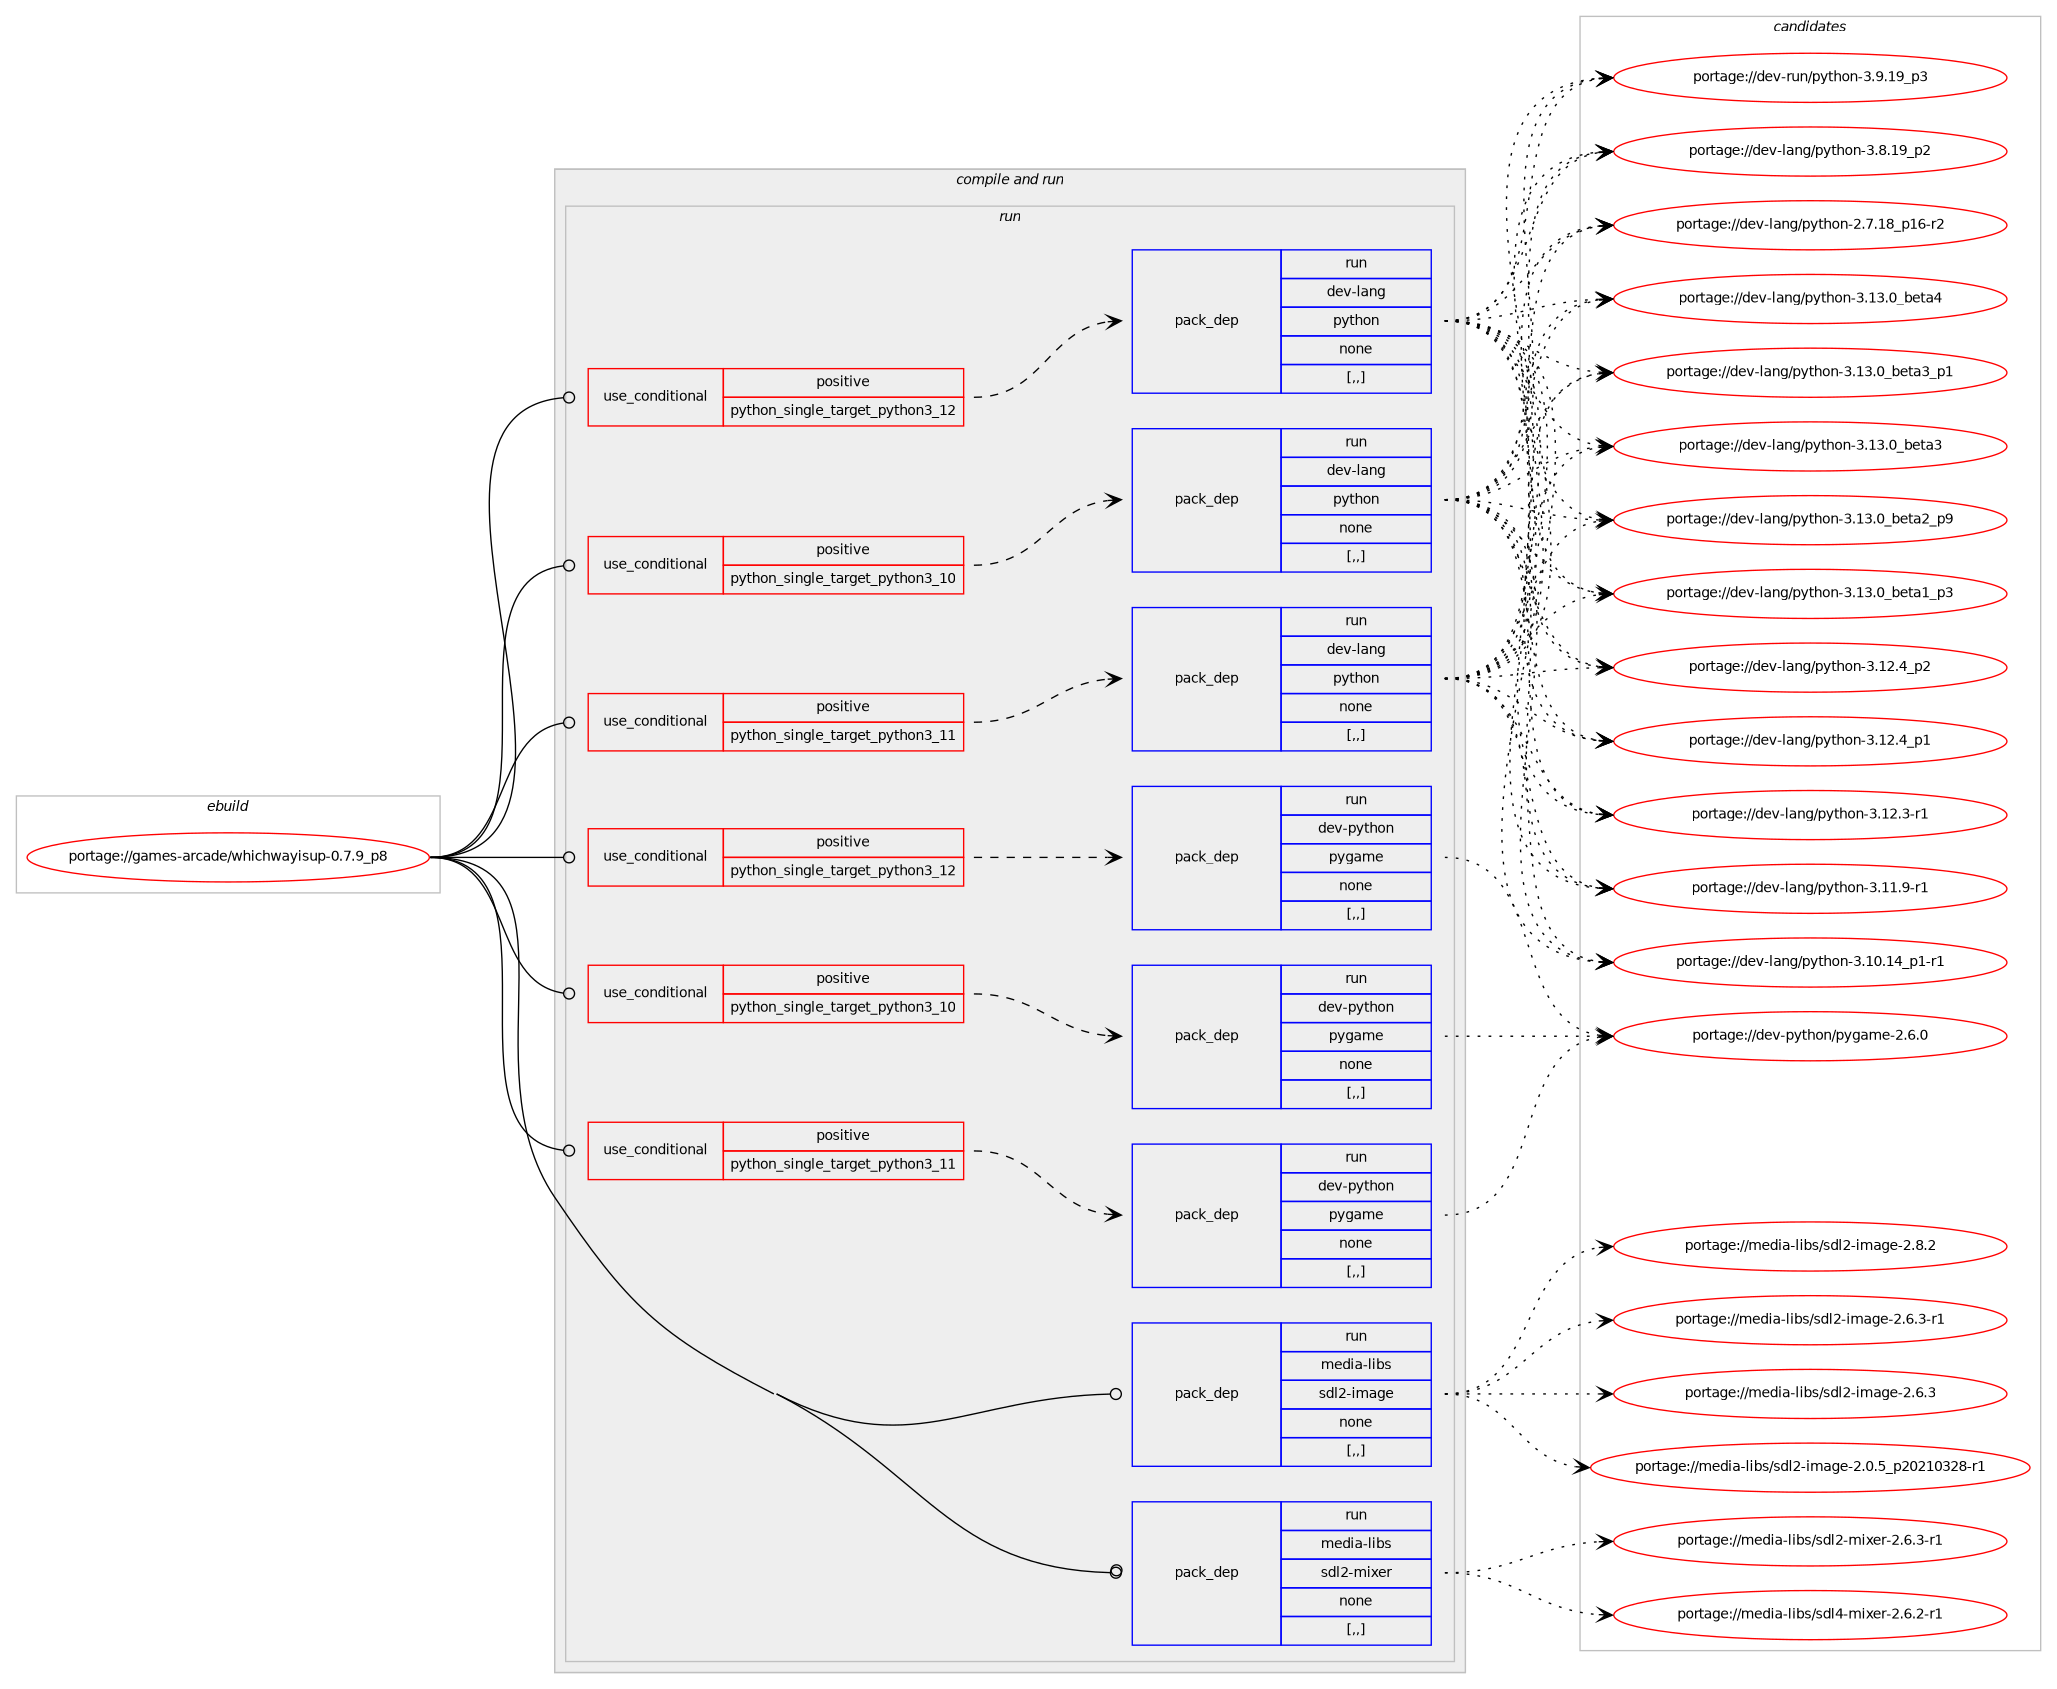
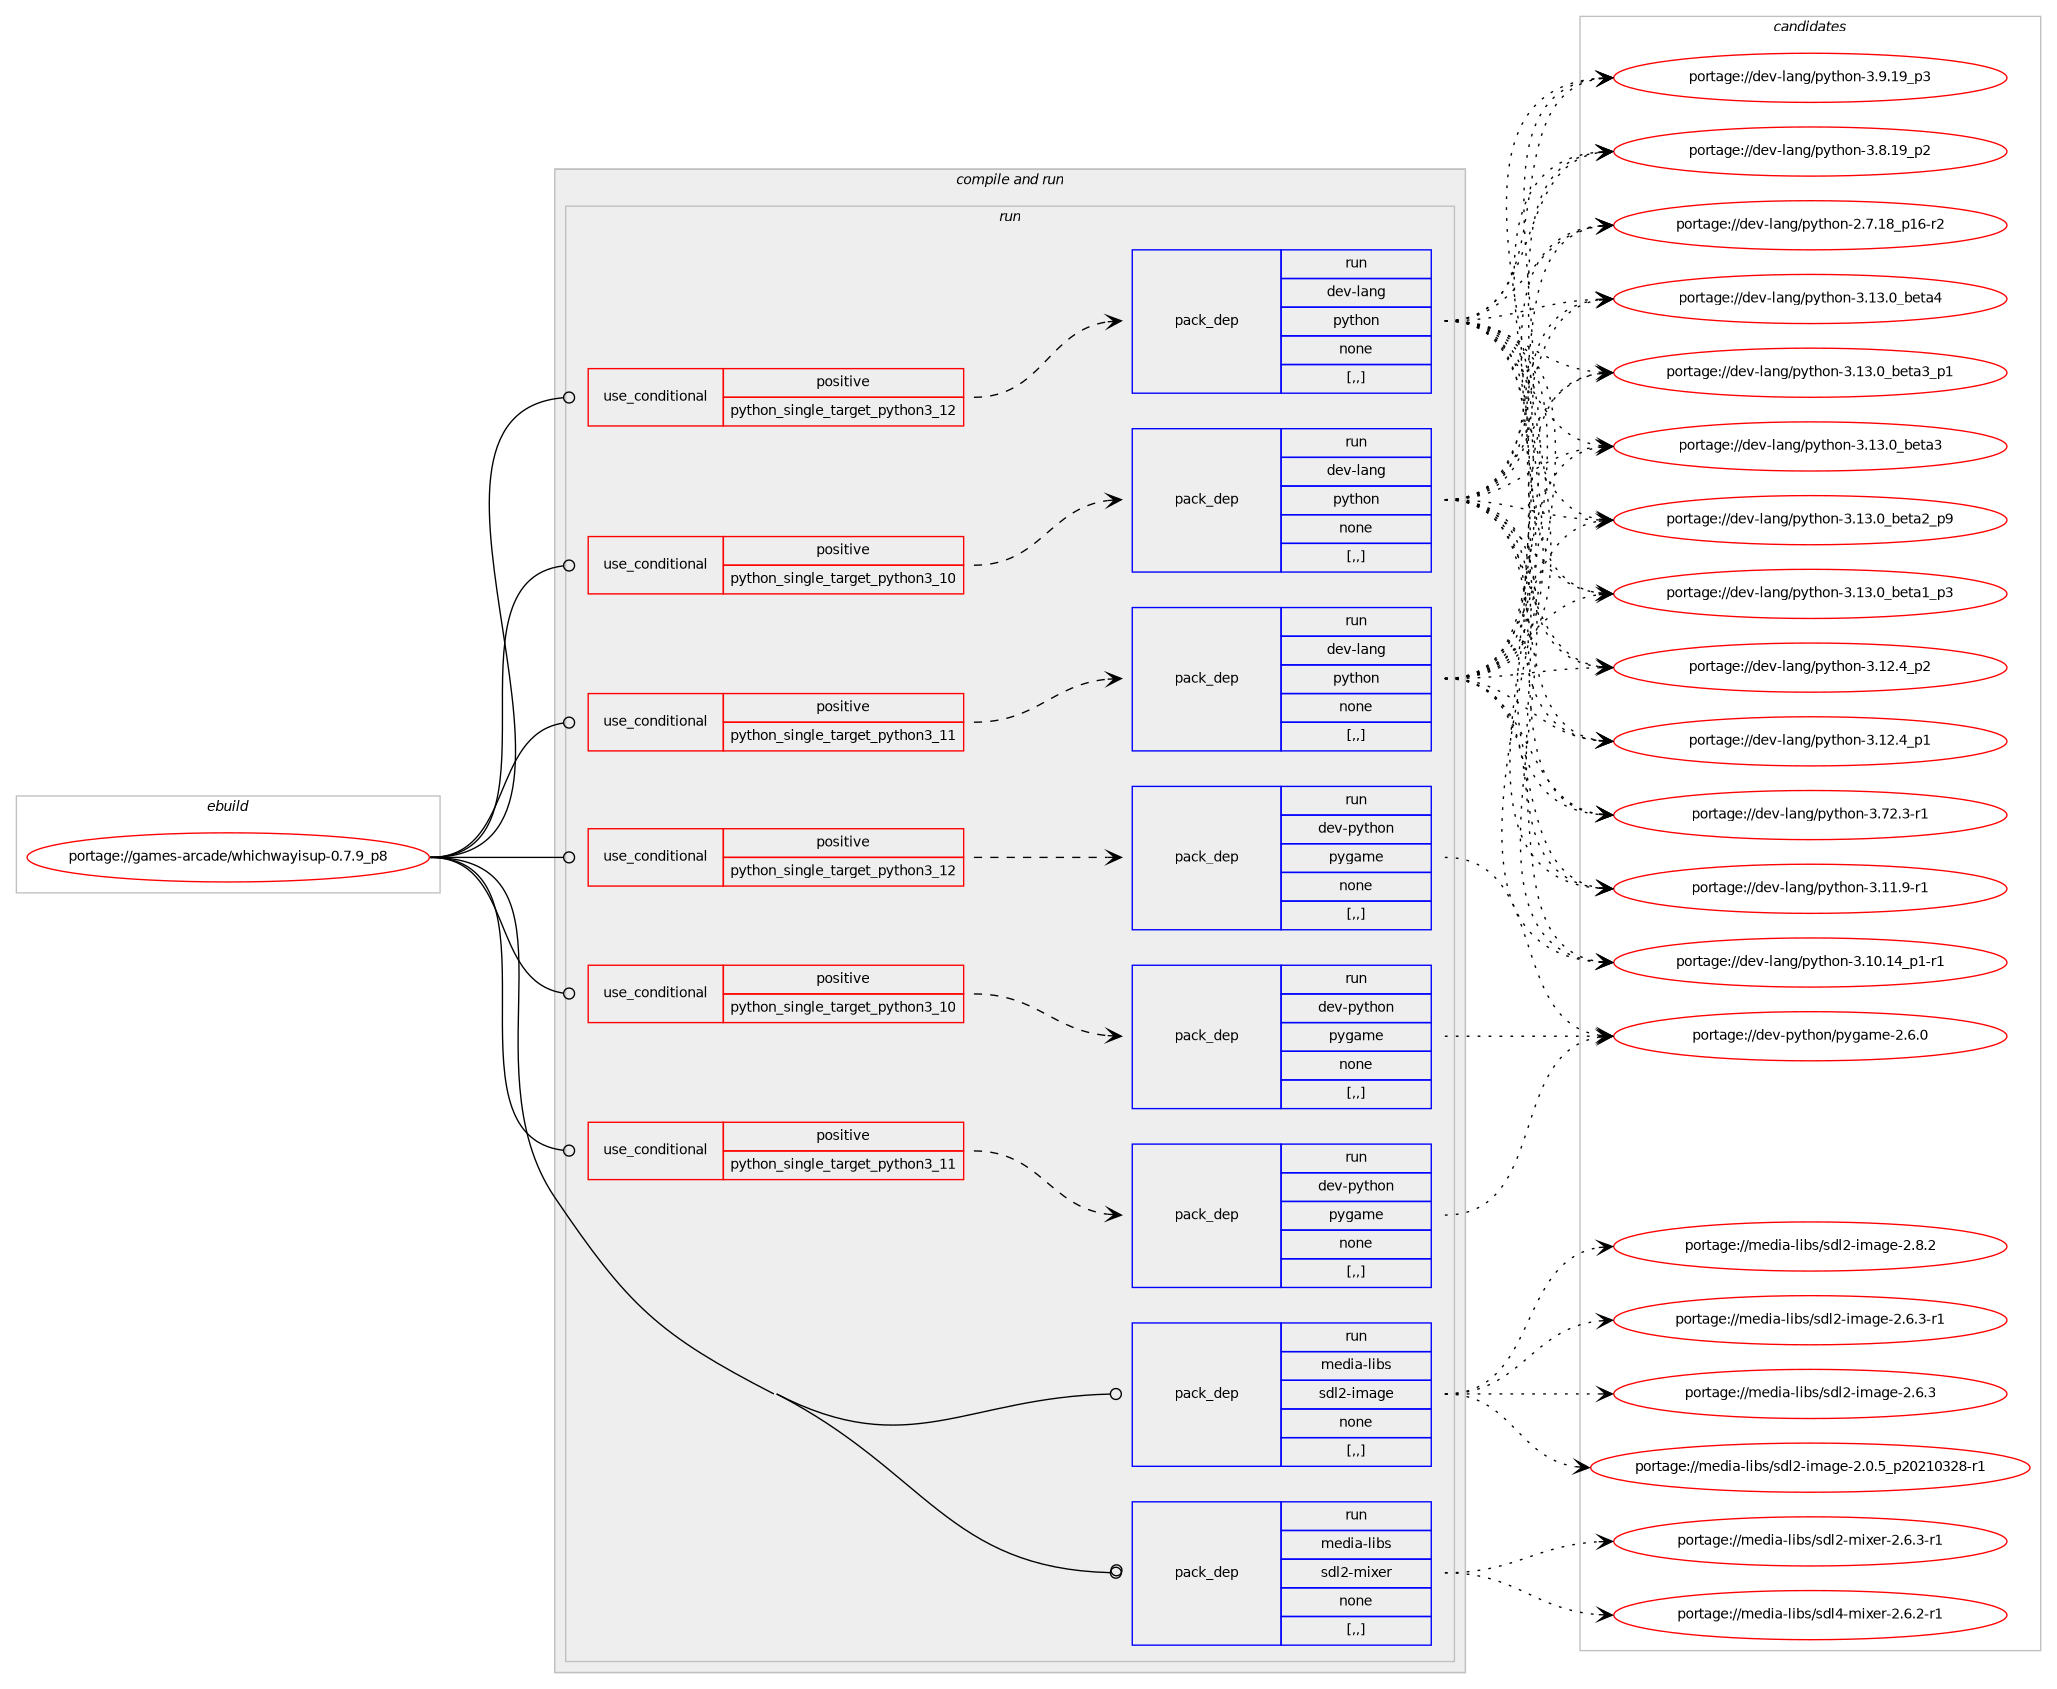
(1810, 78) -> (1810, 78)
(1810, 815) -> (1810, 815)
